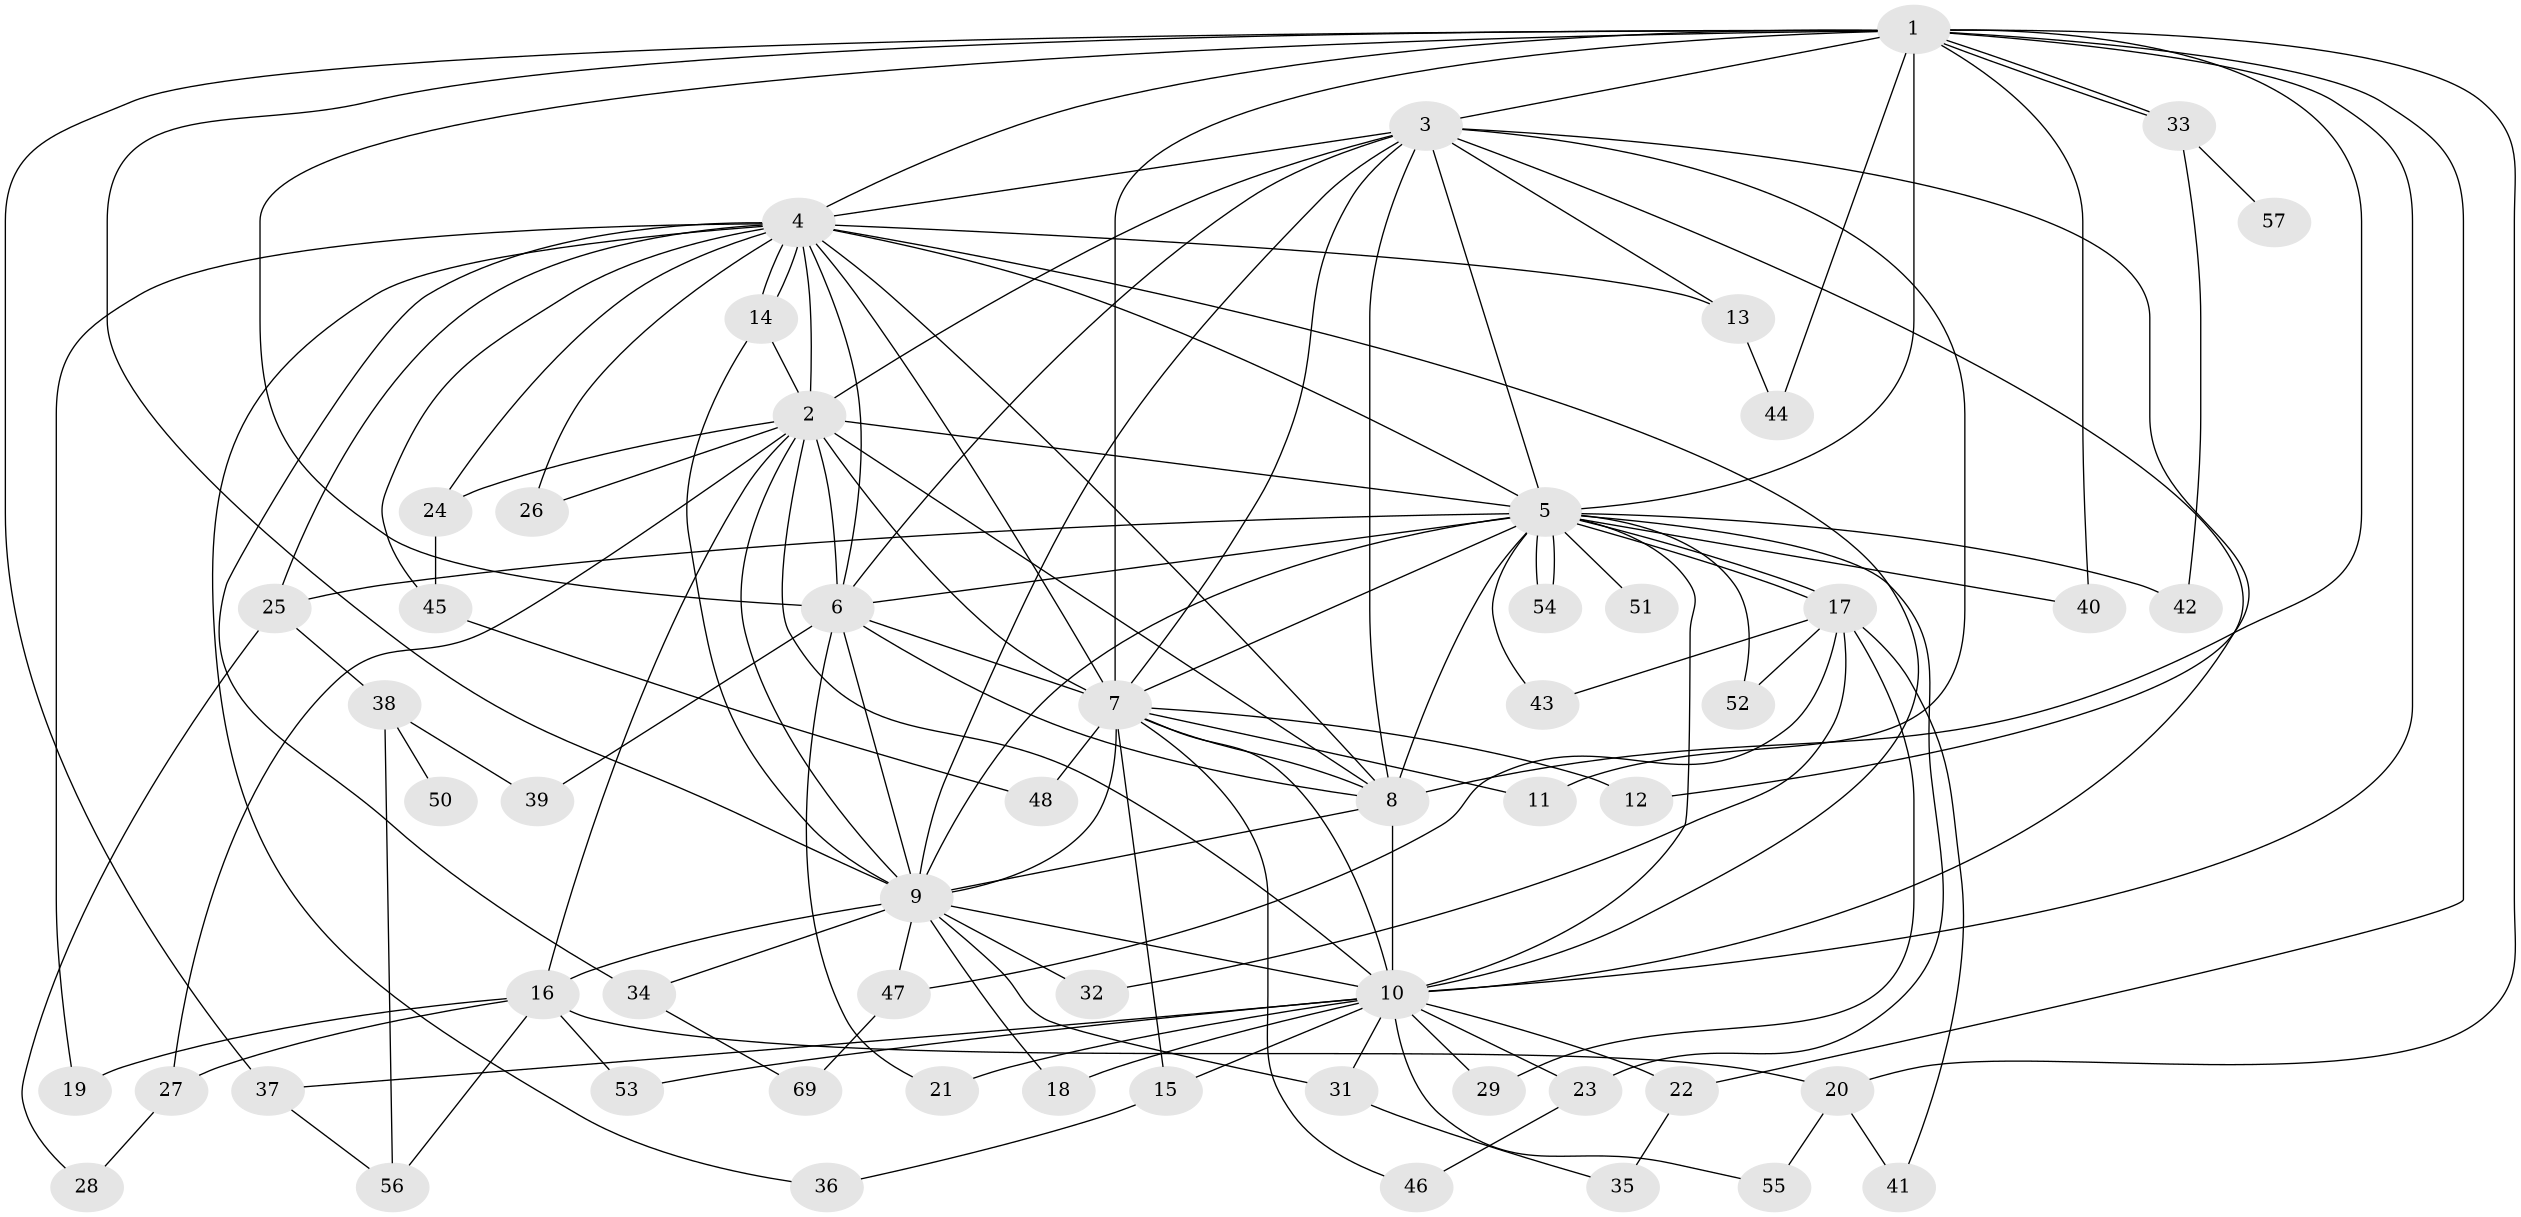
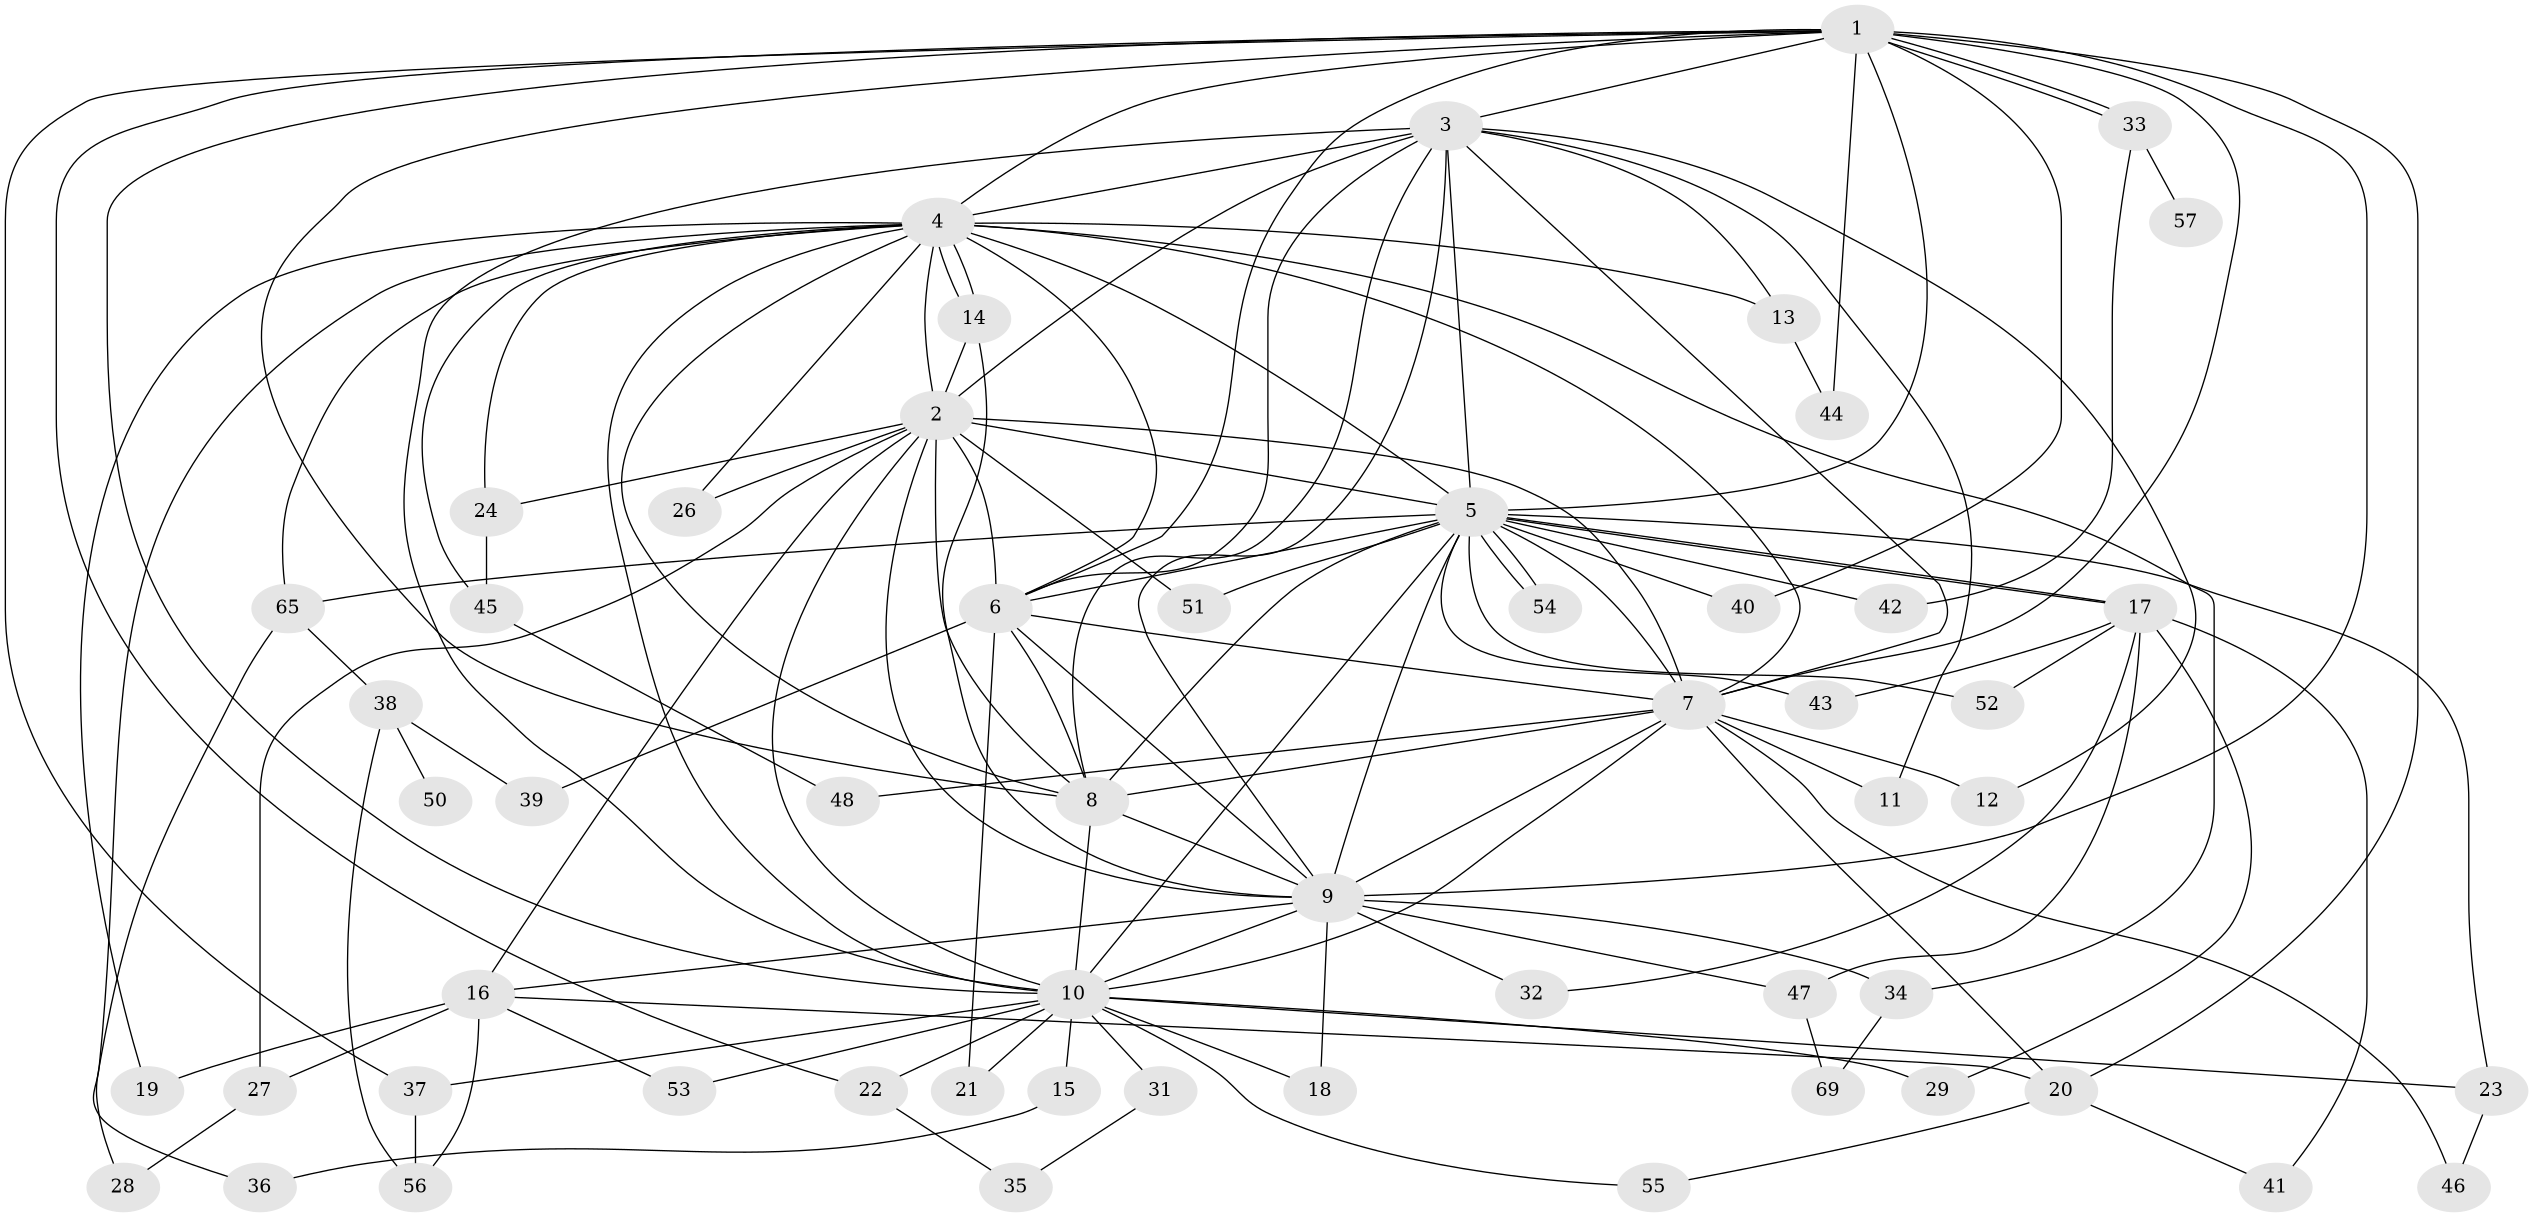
none -> (1065, 512)
(275, 608) -> (288, 608)
(1141, 898) -> (1873, 900)
(1093, 1034) -> none
